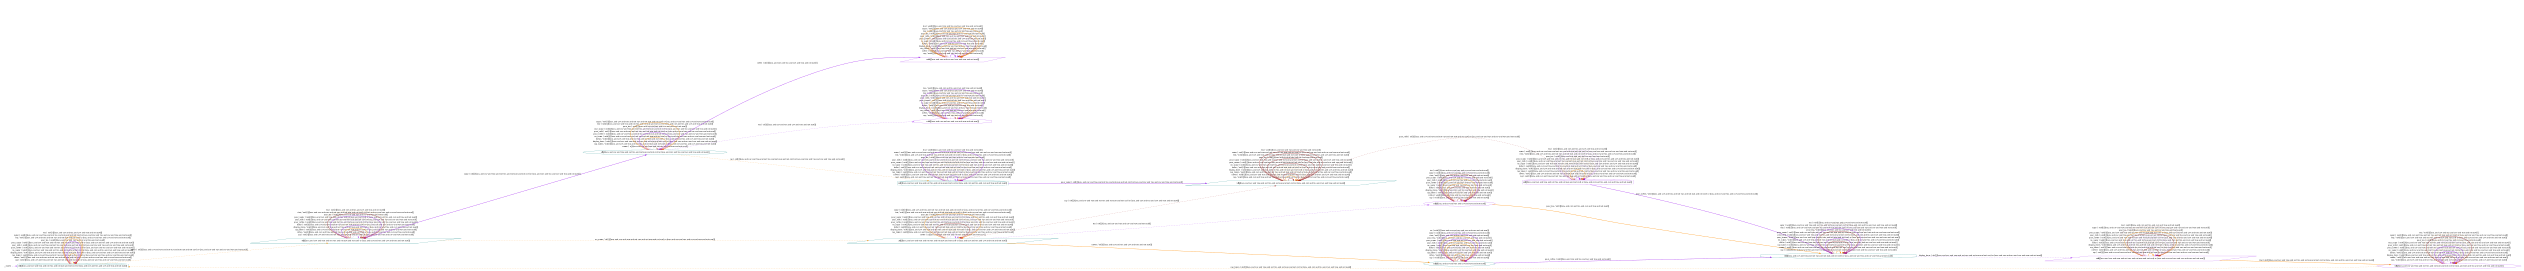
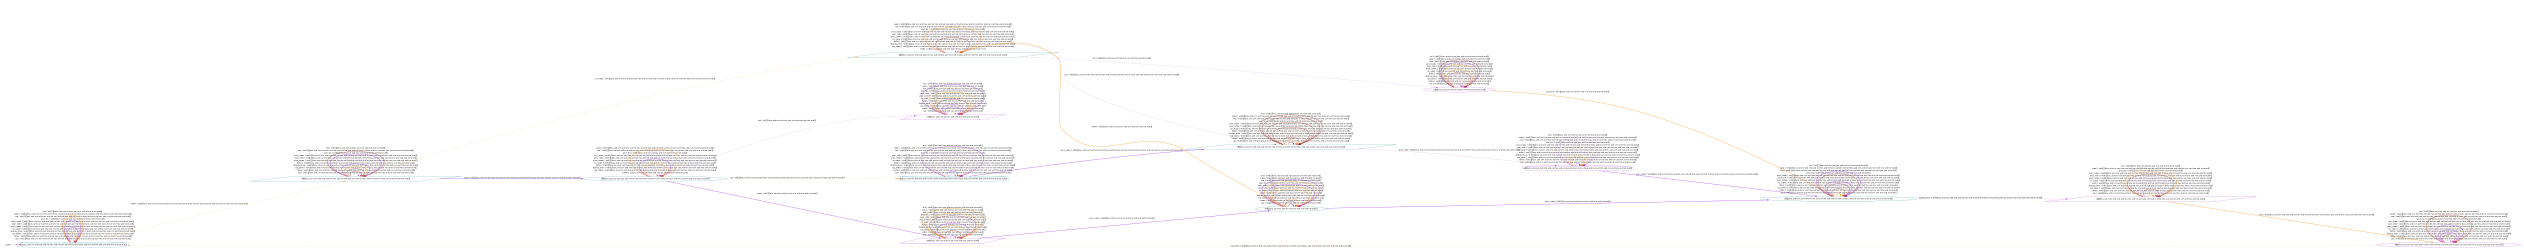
(953, 121) -> (953, 117)
none -> (1124, 225)
